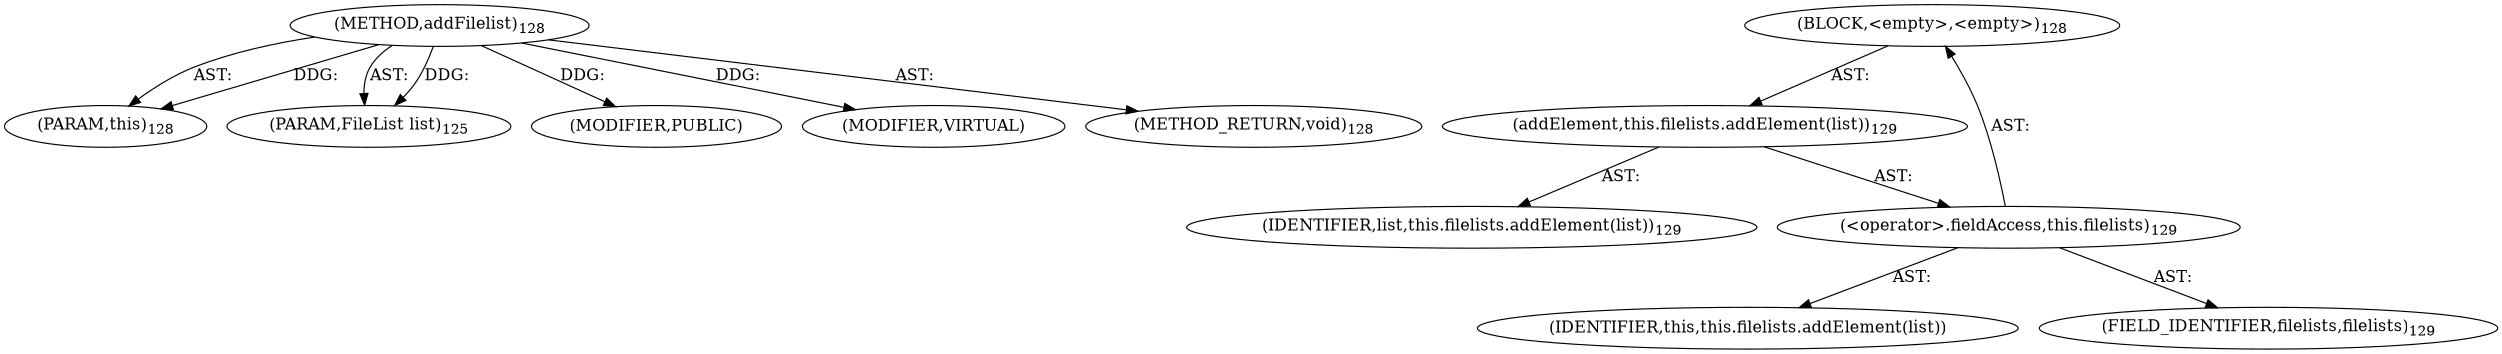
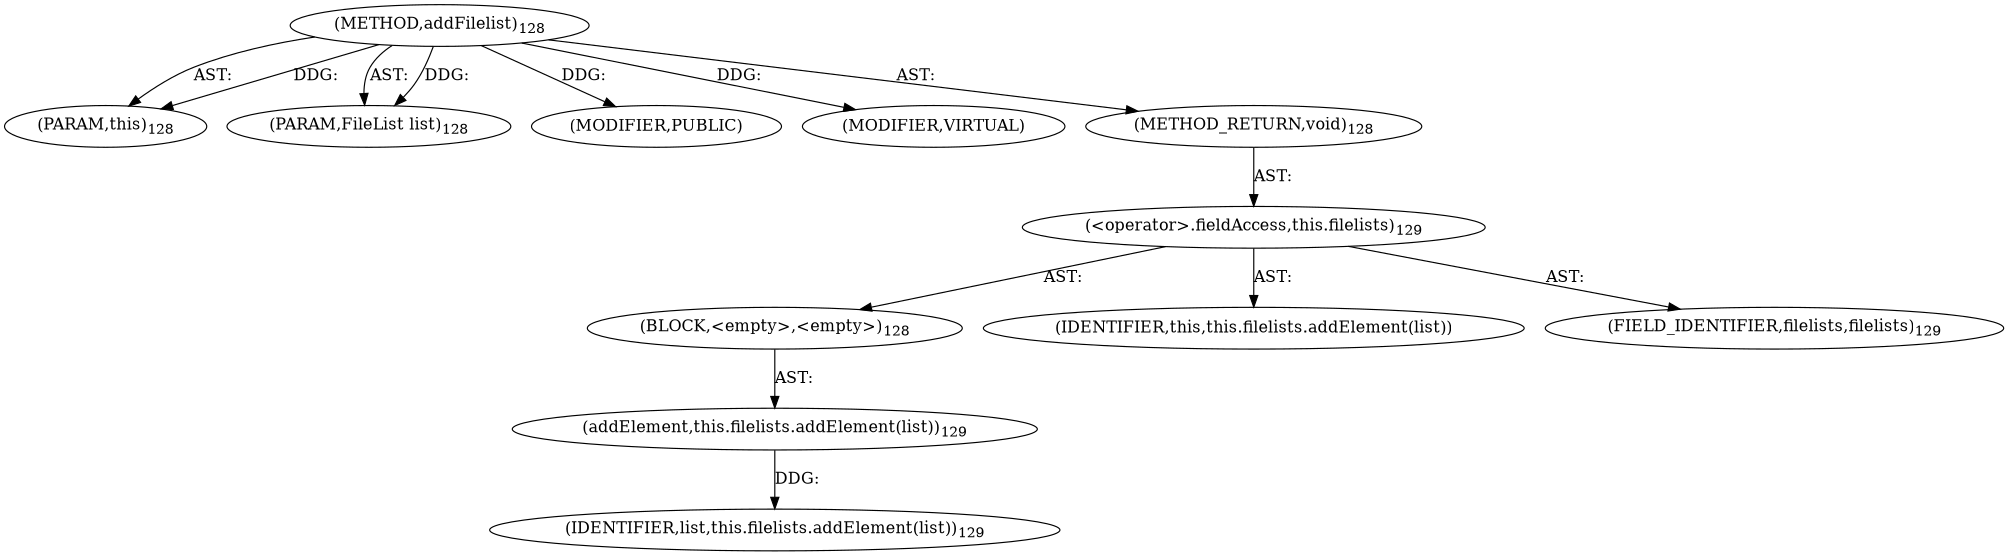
(455, 125) -> (455, 125)
(1851, 175) -> (1254, 171)
(1624, 177) -> (800, 480)
